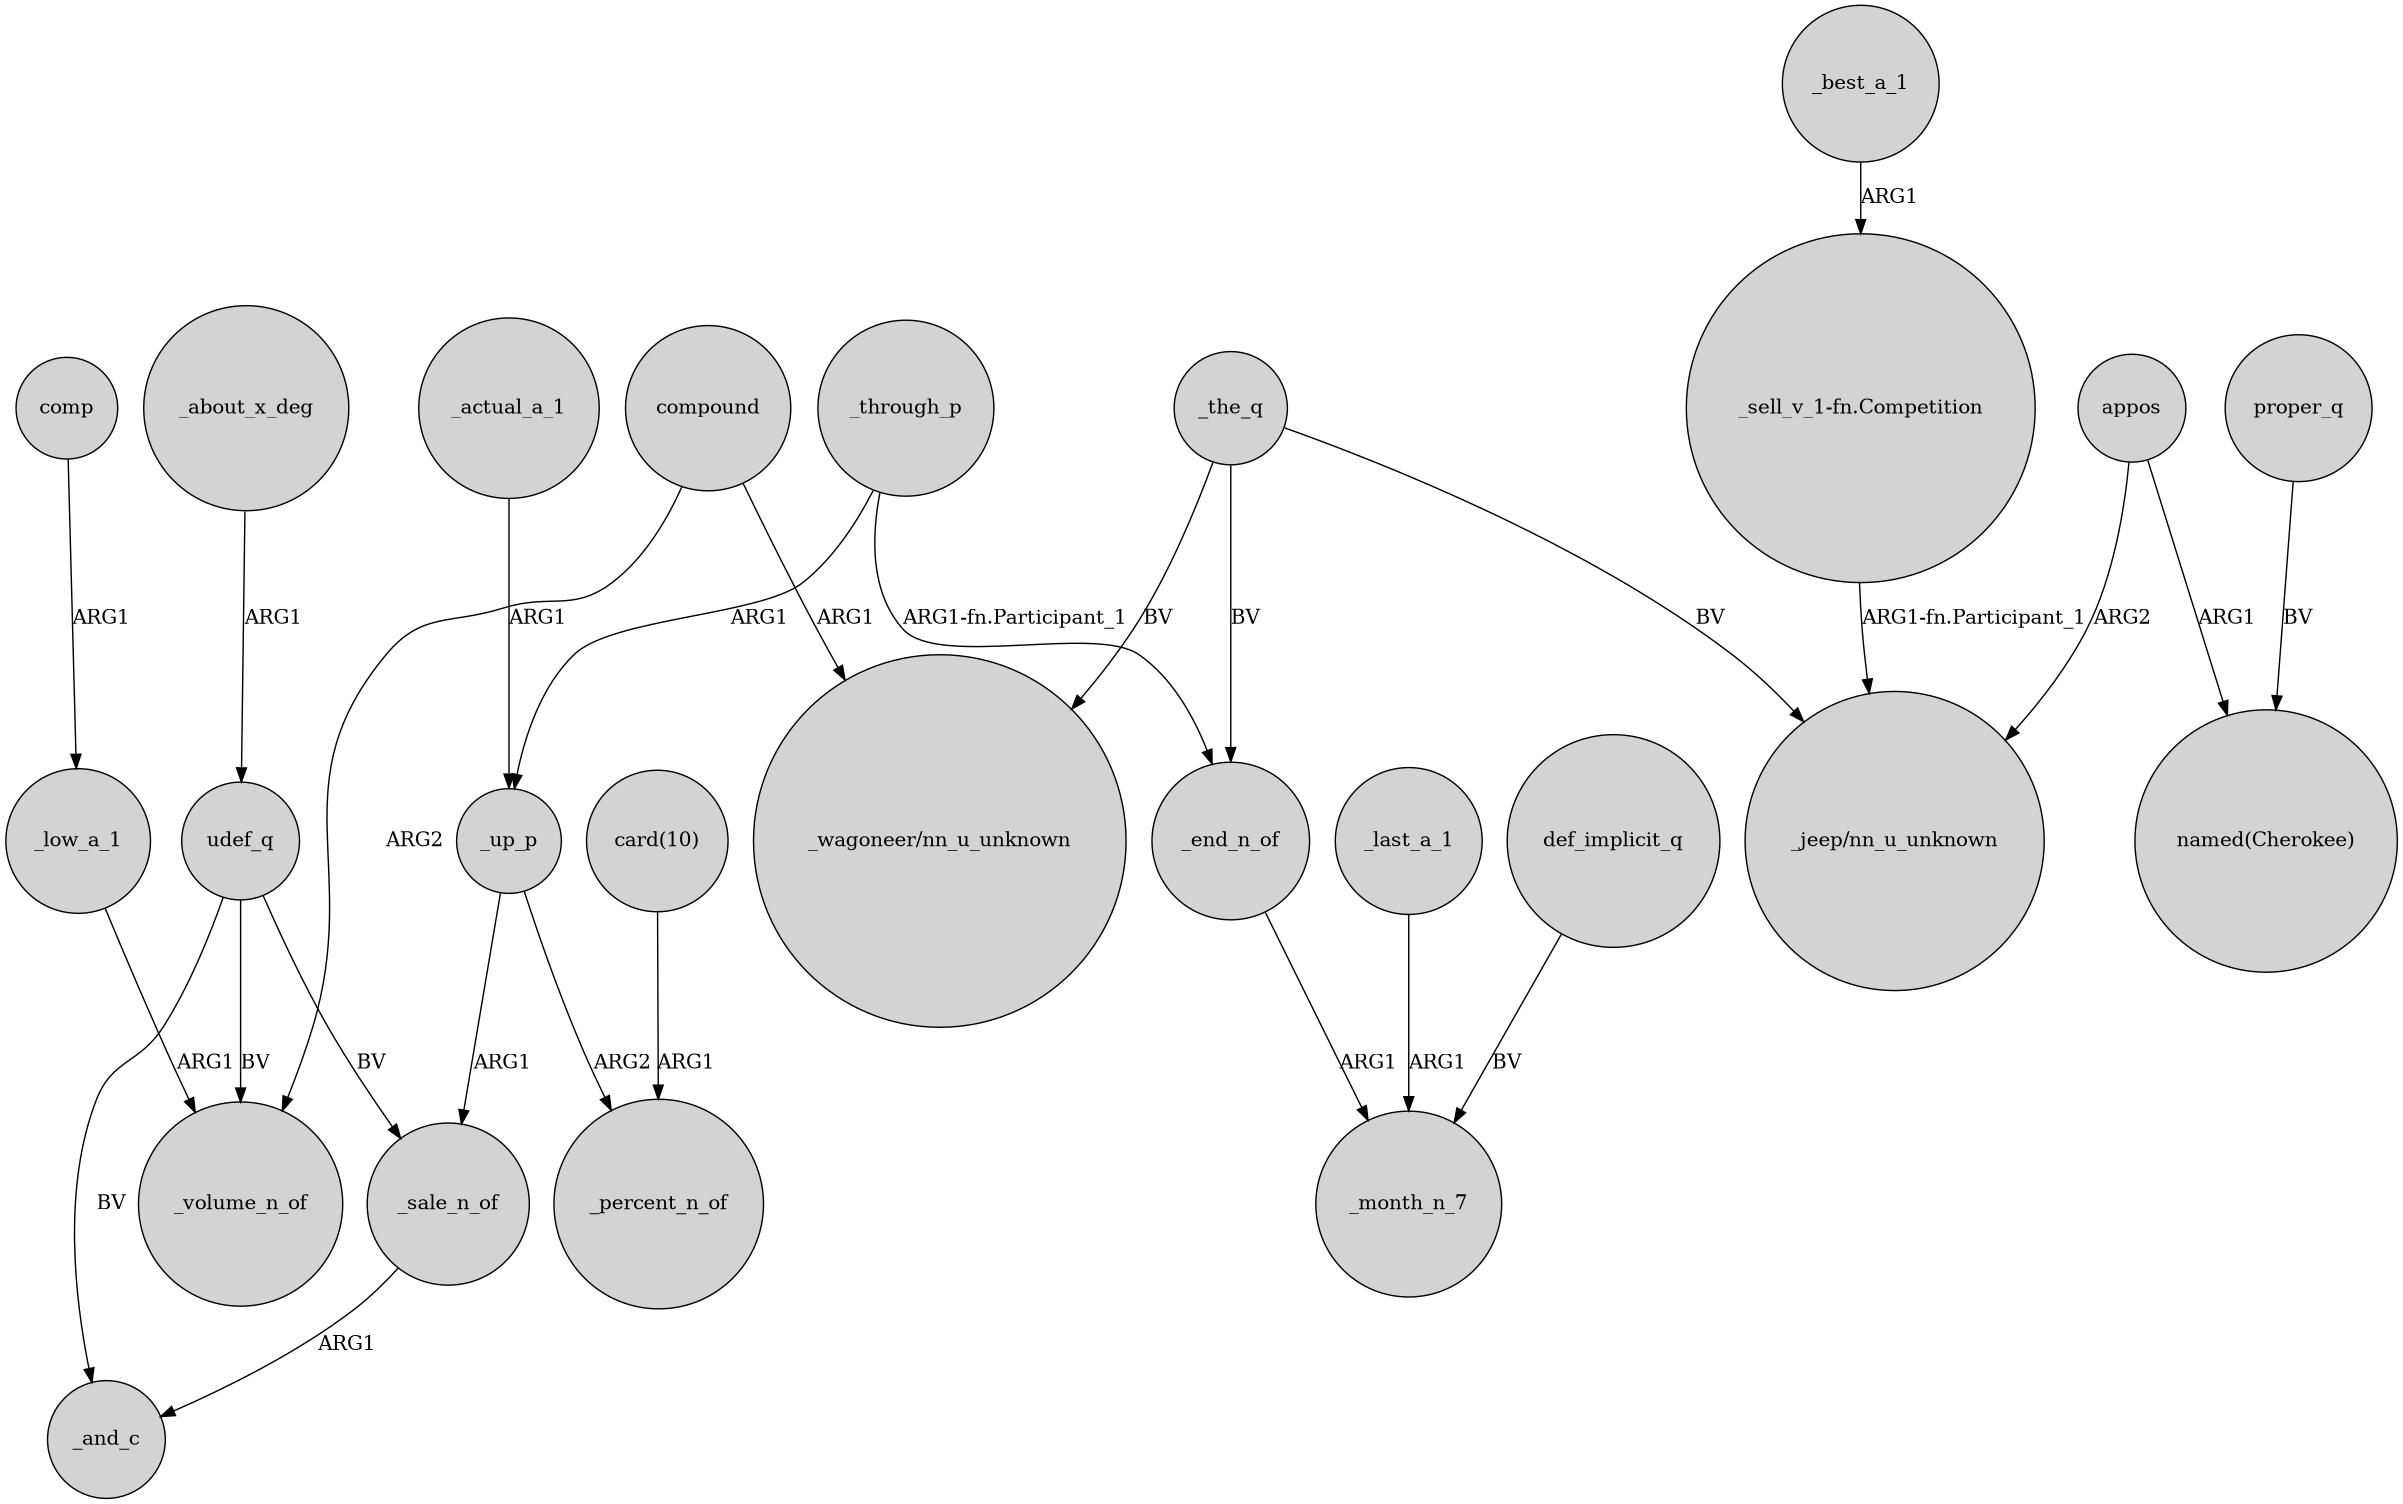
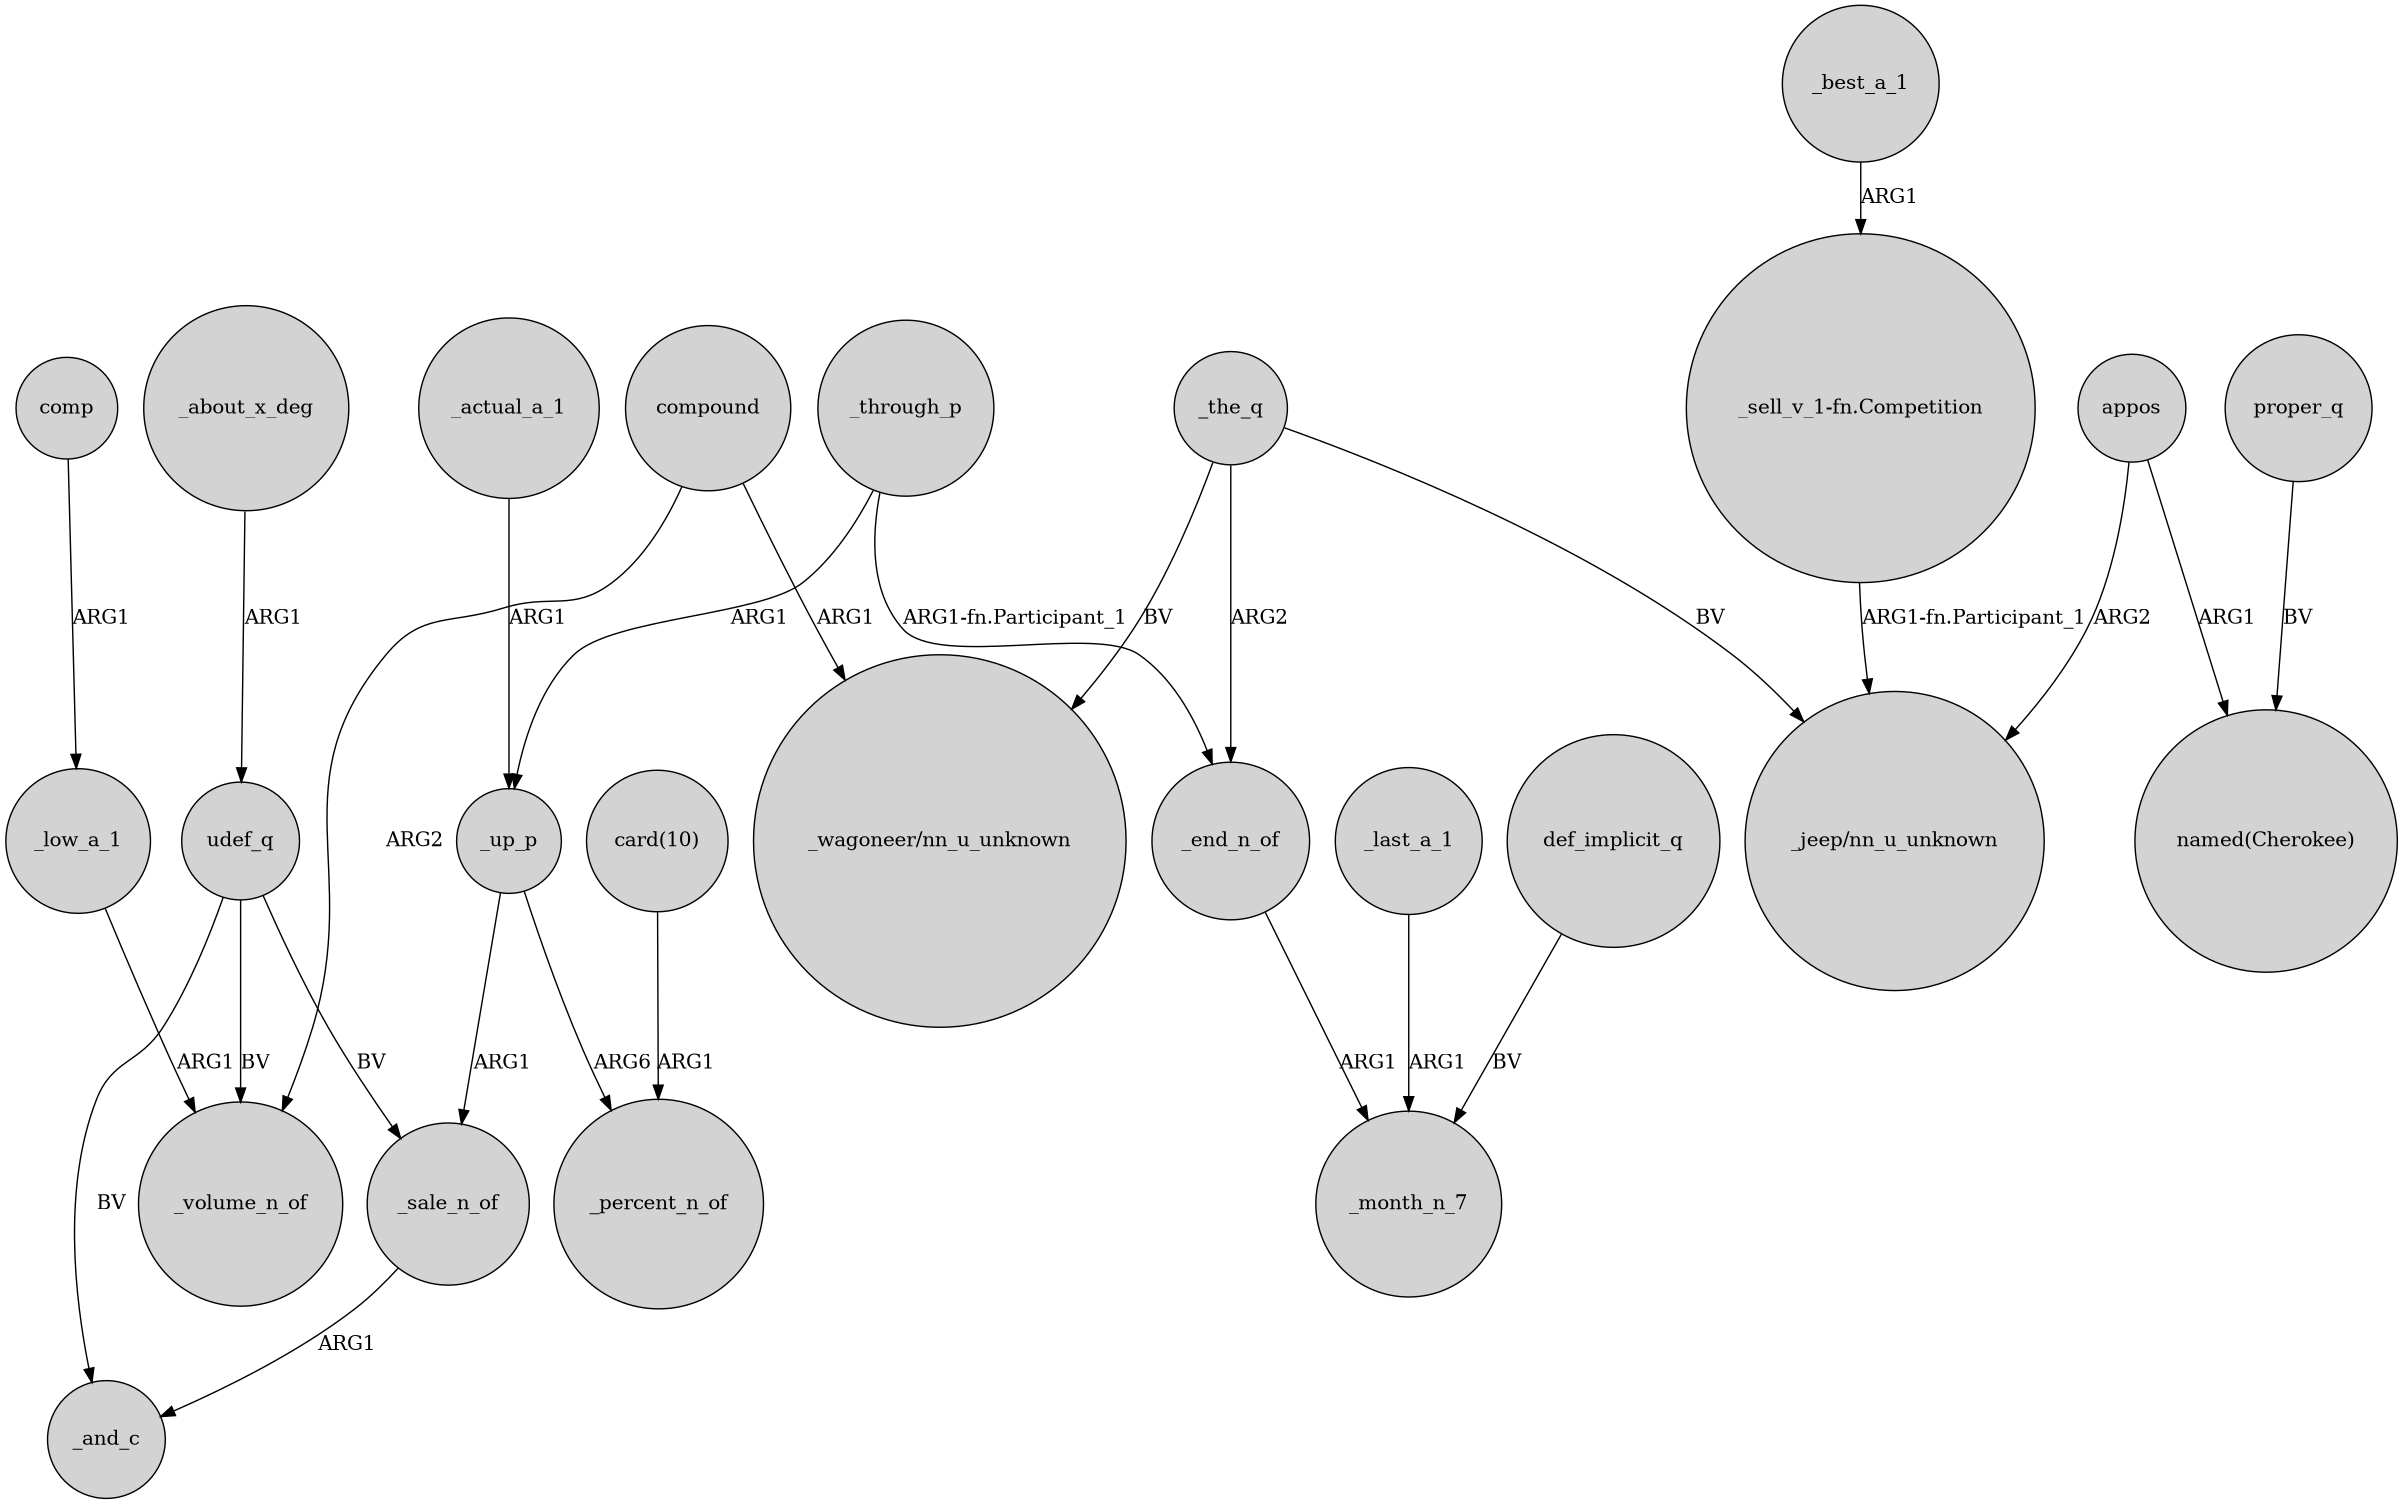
(1246, 619) -> (1260, 619)
(623, 1063) -> (623, 1063)
